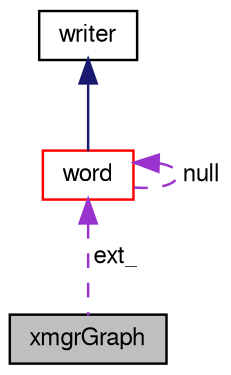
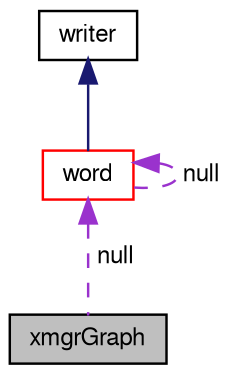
(114, 257) -> (114, 257)
